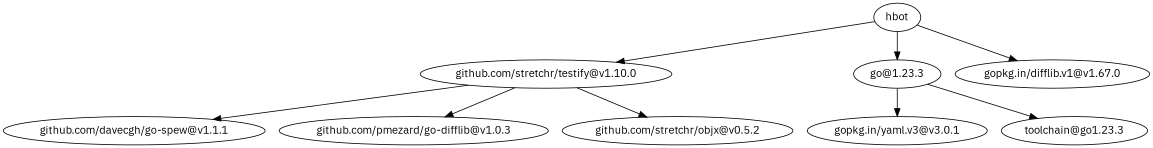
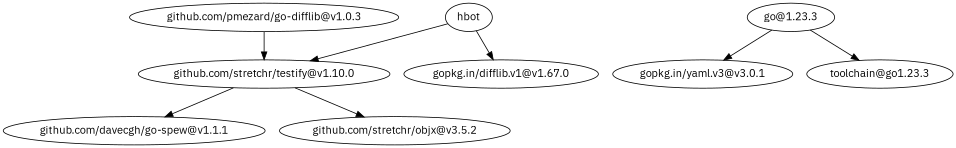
(897, 42) -> none
(484, 101) -> (264, 42)
(678, 131) -> (395, 131)
